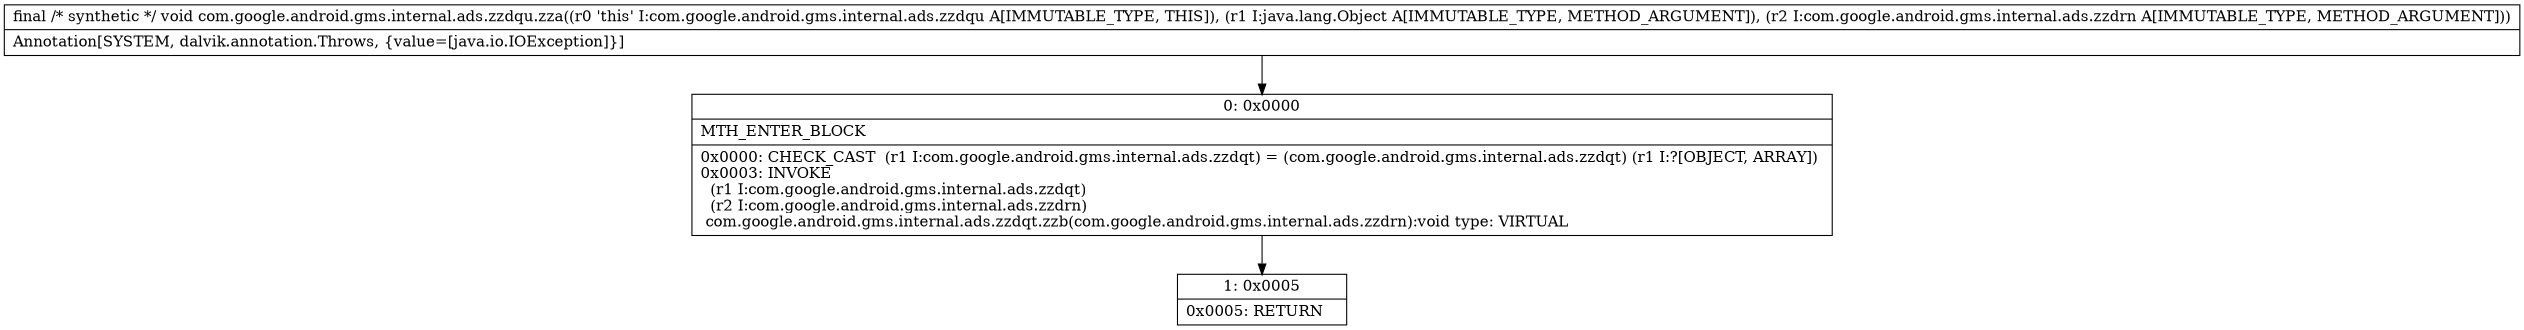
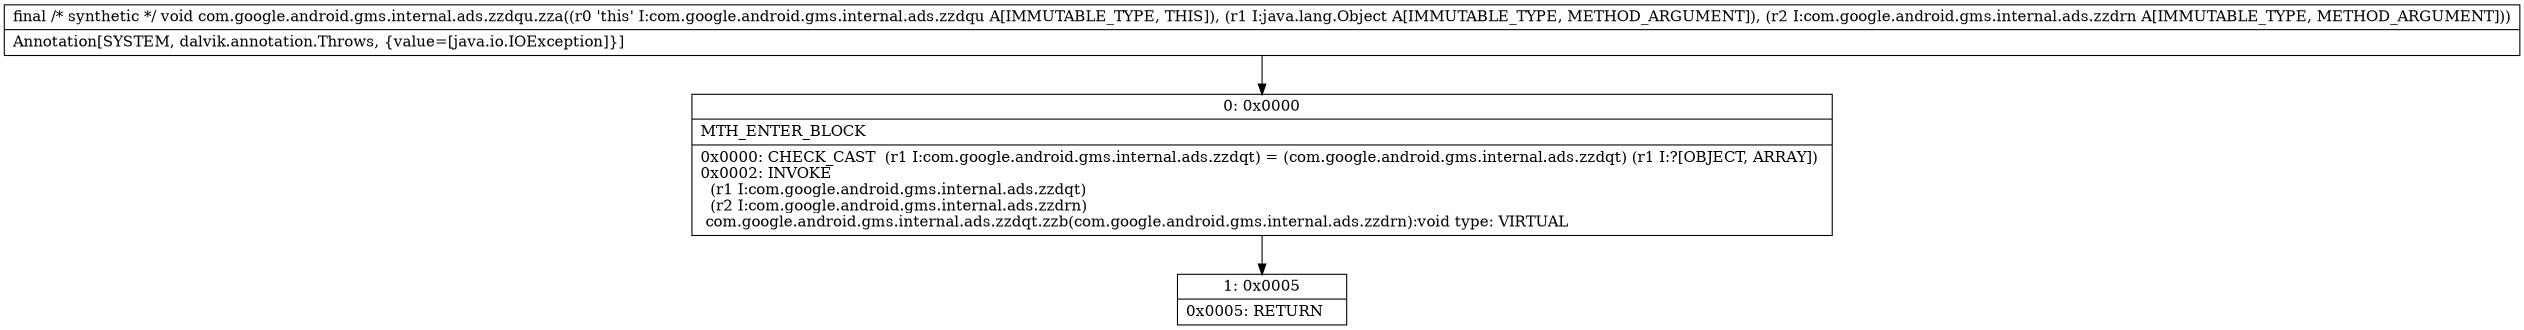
(771, 174) -> (771, 174)
